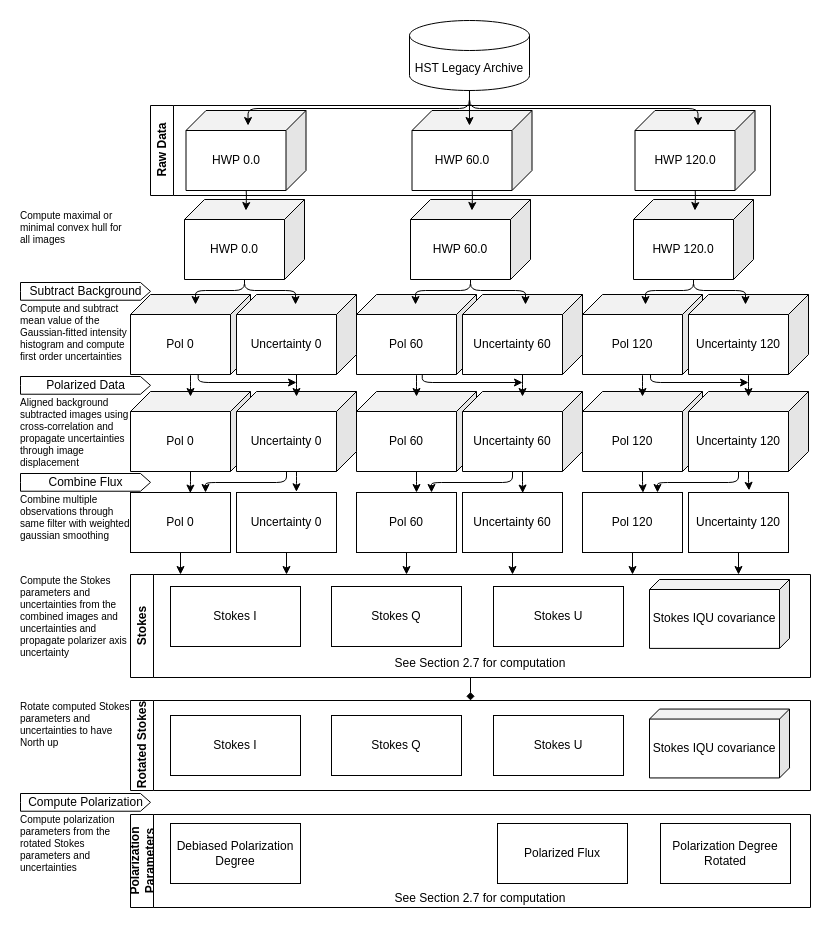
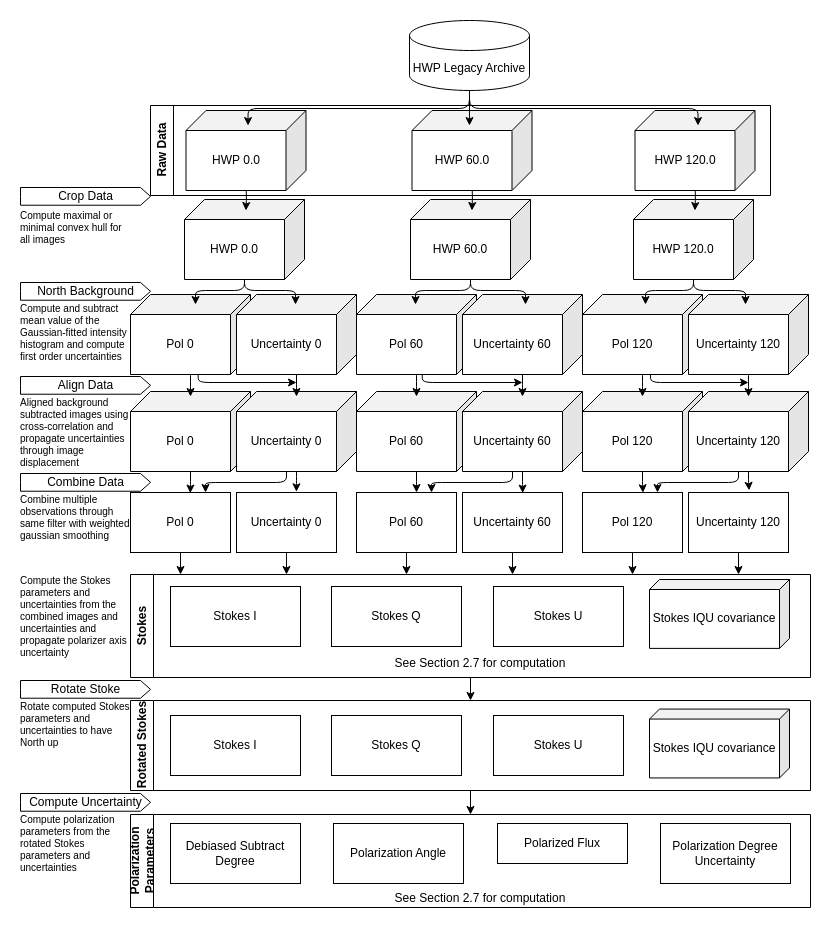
(470, 69) -> (470, 69)
none -> (86, 196)
(86, 292) -> (86, 292)
(86, 386) -> (86, 386)
(86, 483) -> (86, 483)
none -> (86, 689)
(471, 692) -> (471, 692)
none -> (471, 800)
(86, 803) -> (86, 803)
(236, 854) -> (236, 854)
none -> (399, 854)
(563, 854) -> (563, 844)
(726, 854) -> (726, 854)
